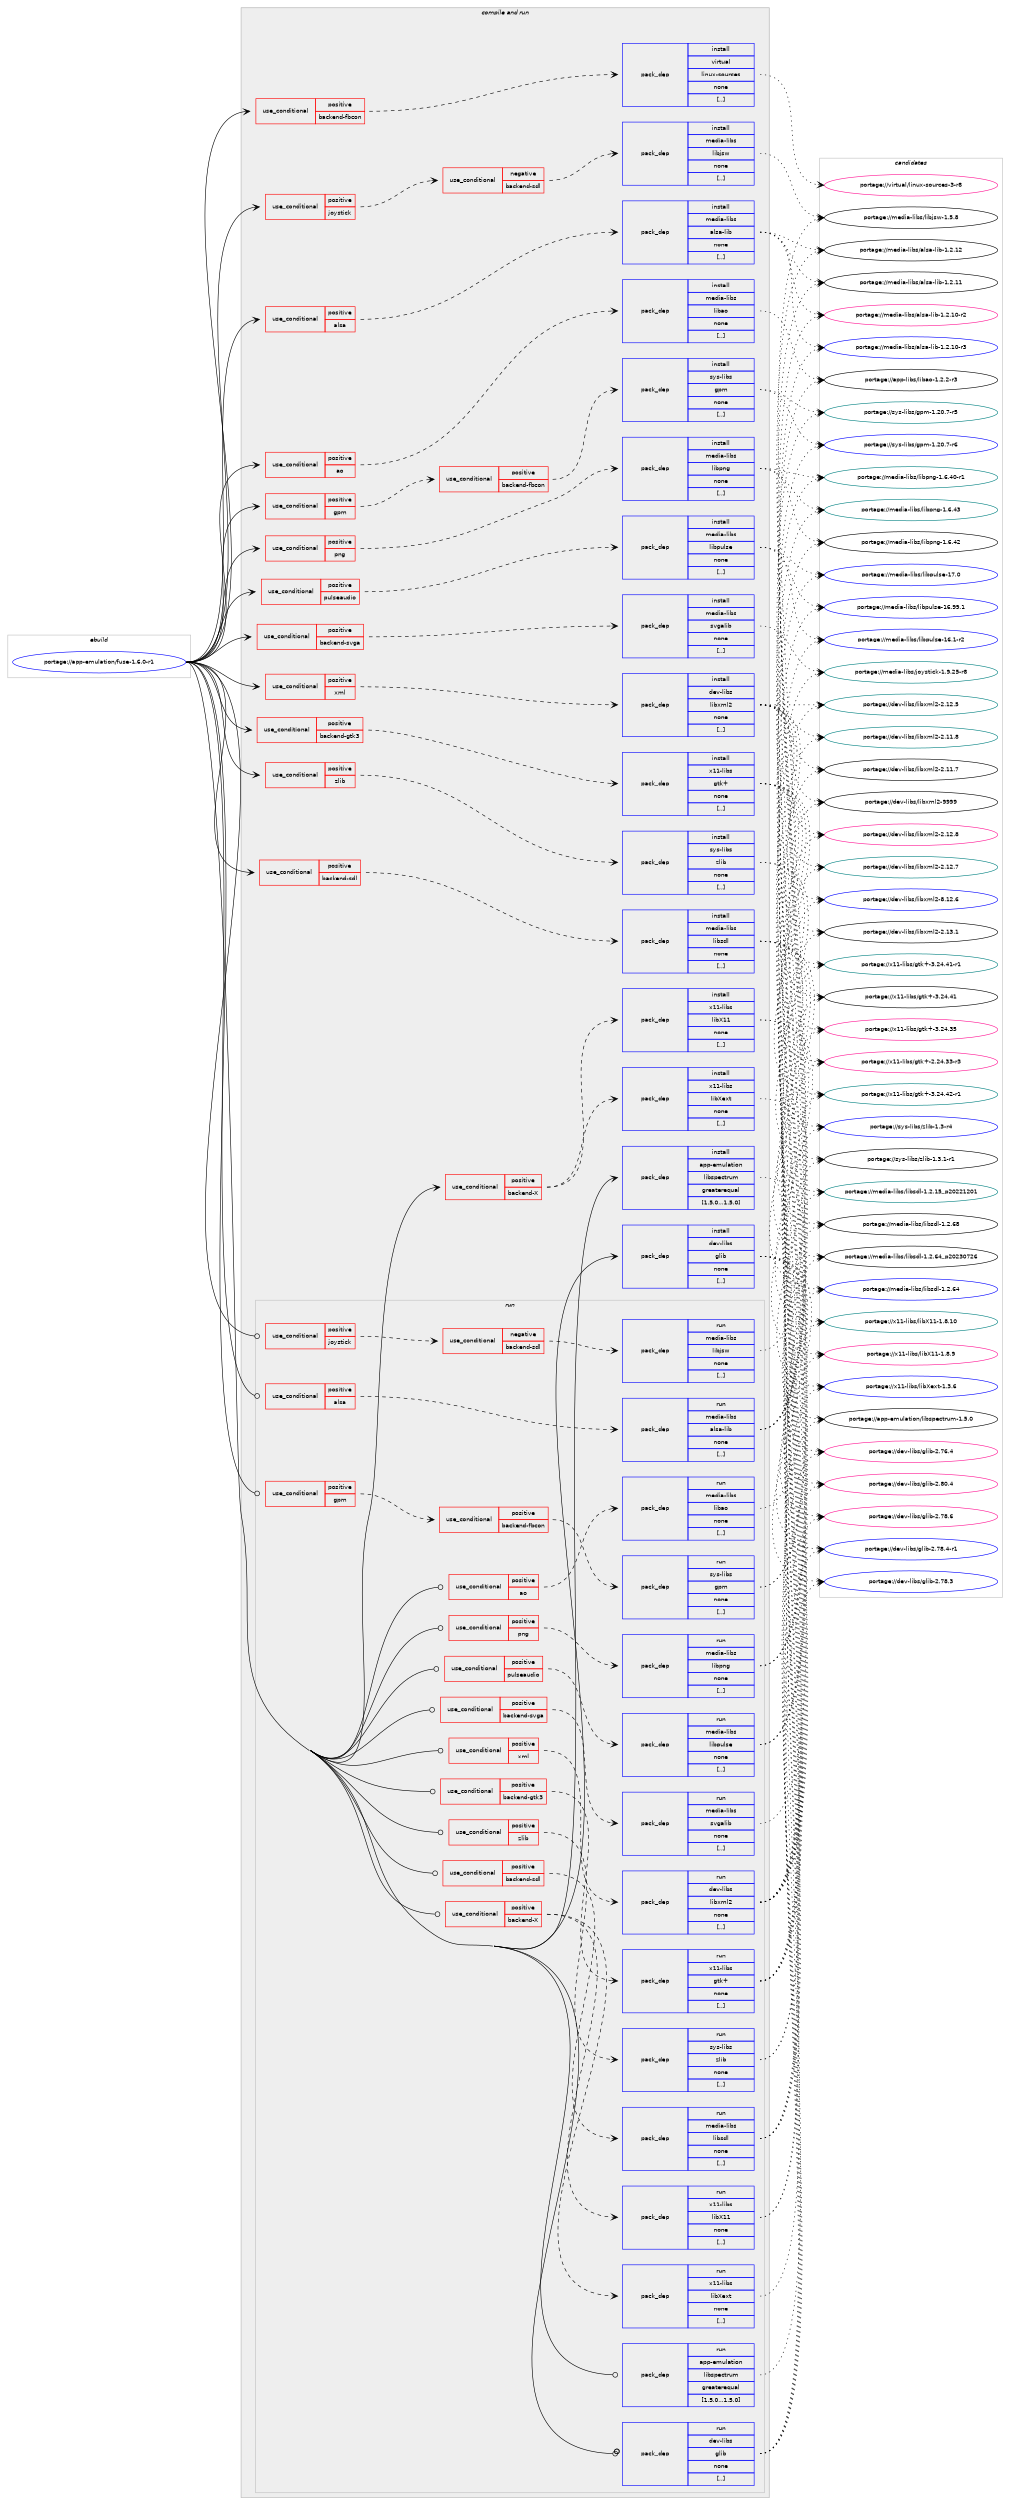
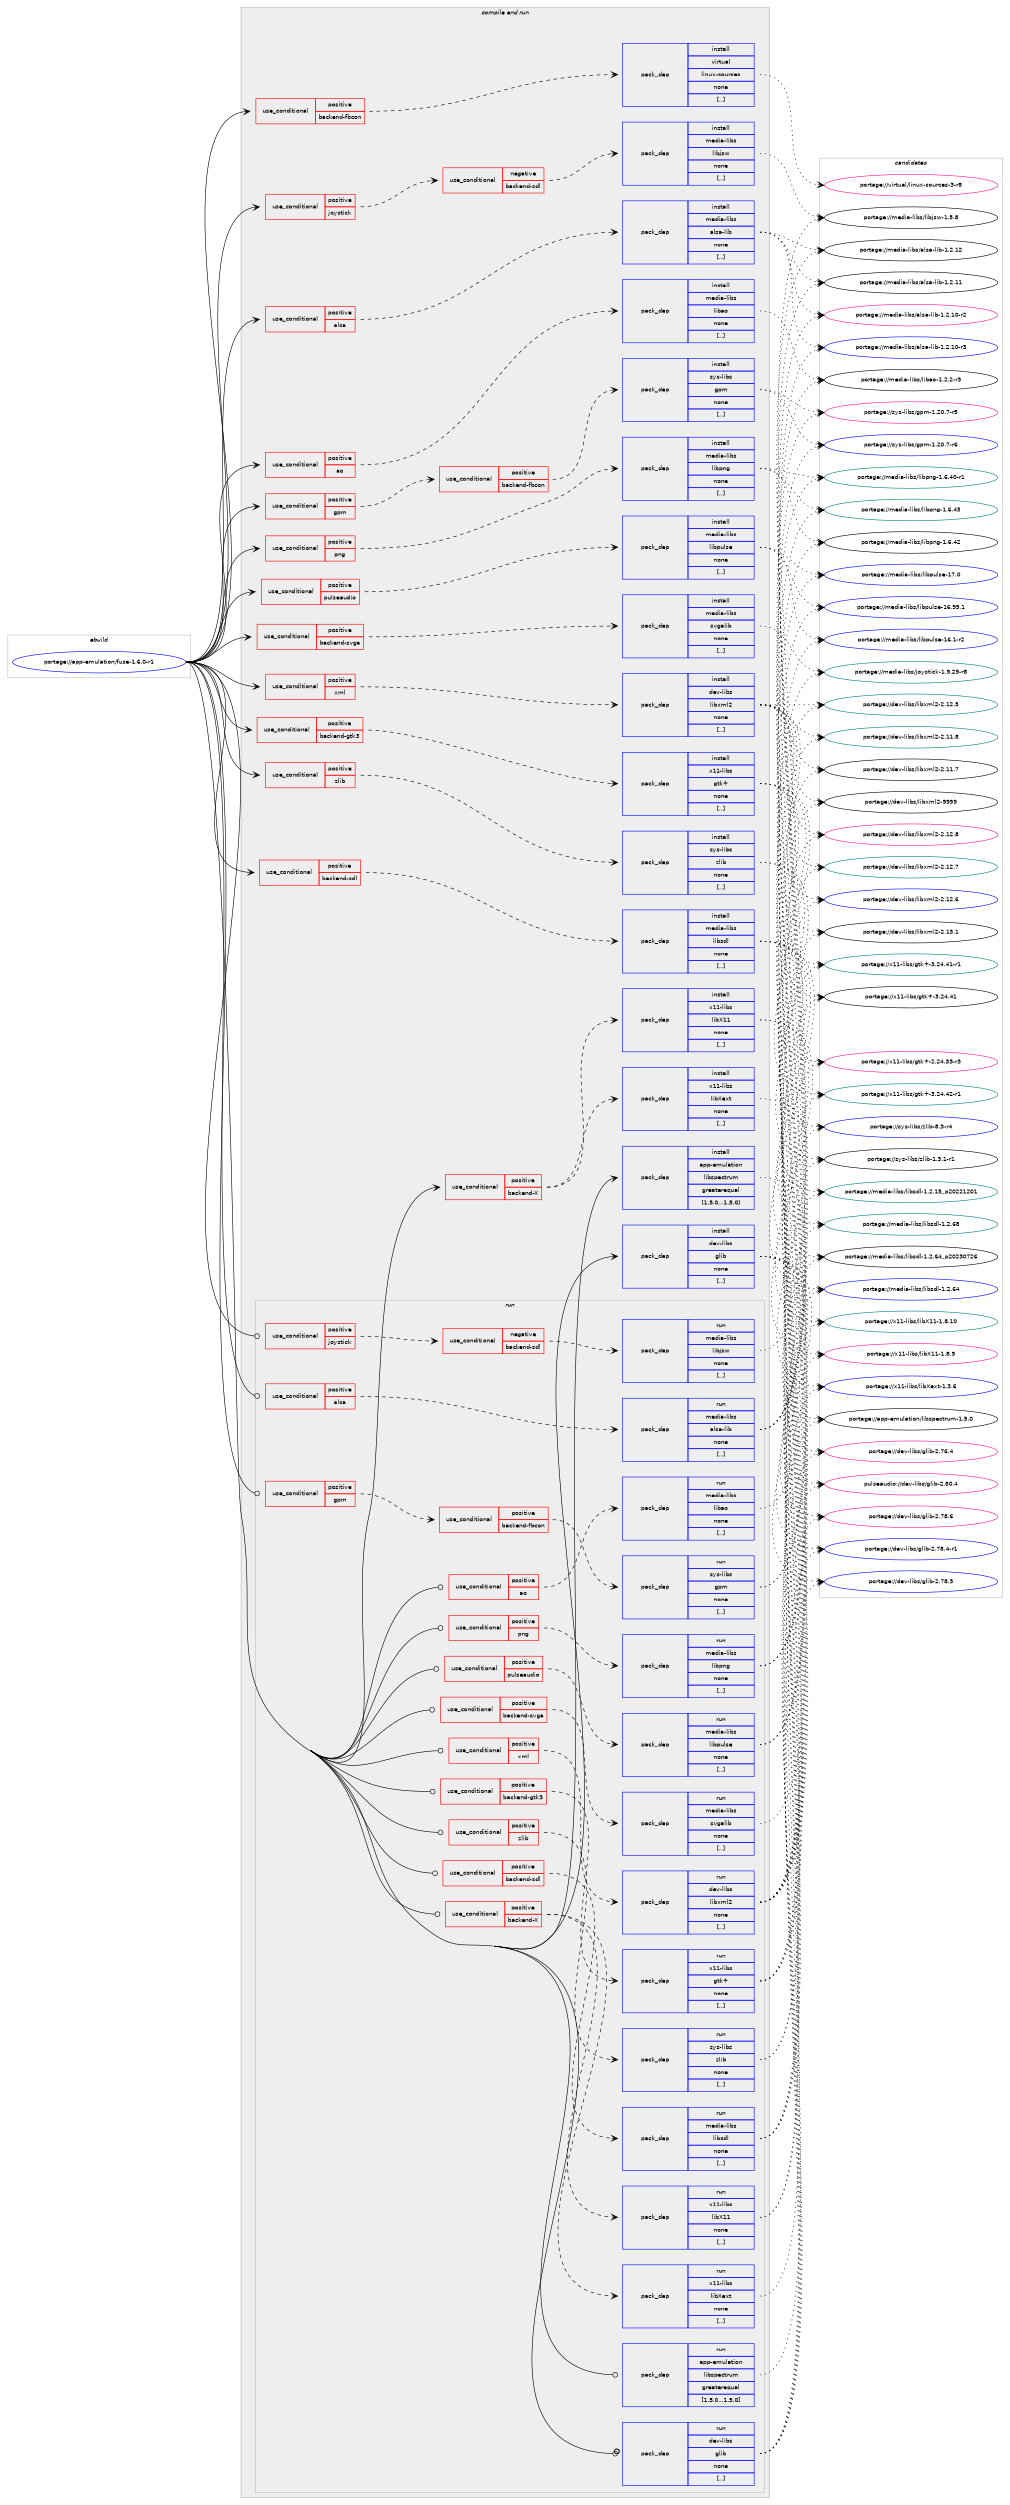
(911, 380) -> (911, 380)
(911, 413) -> (911, 413)
(911, 900) -> (911, 900)
(911, 1030) -> none
(911, 1127) -> (911, 1127)
(911, 1224) -> (911, 1224)
(911, 1484) -> (911, 1484)
